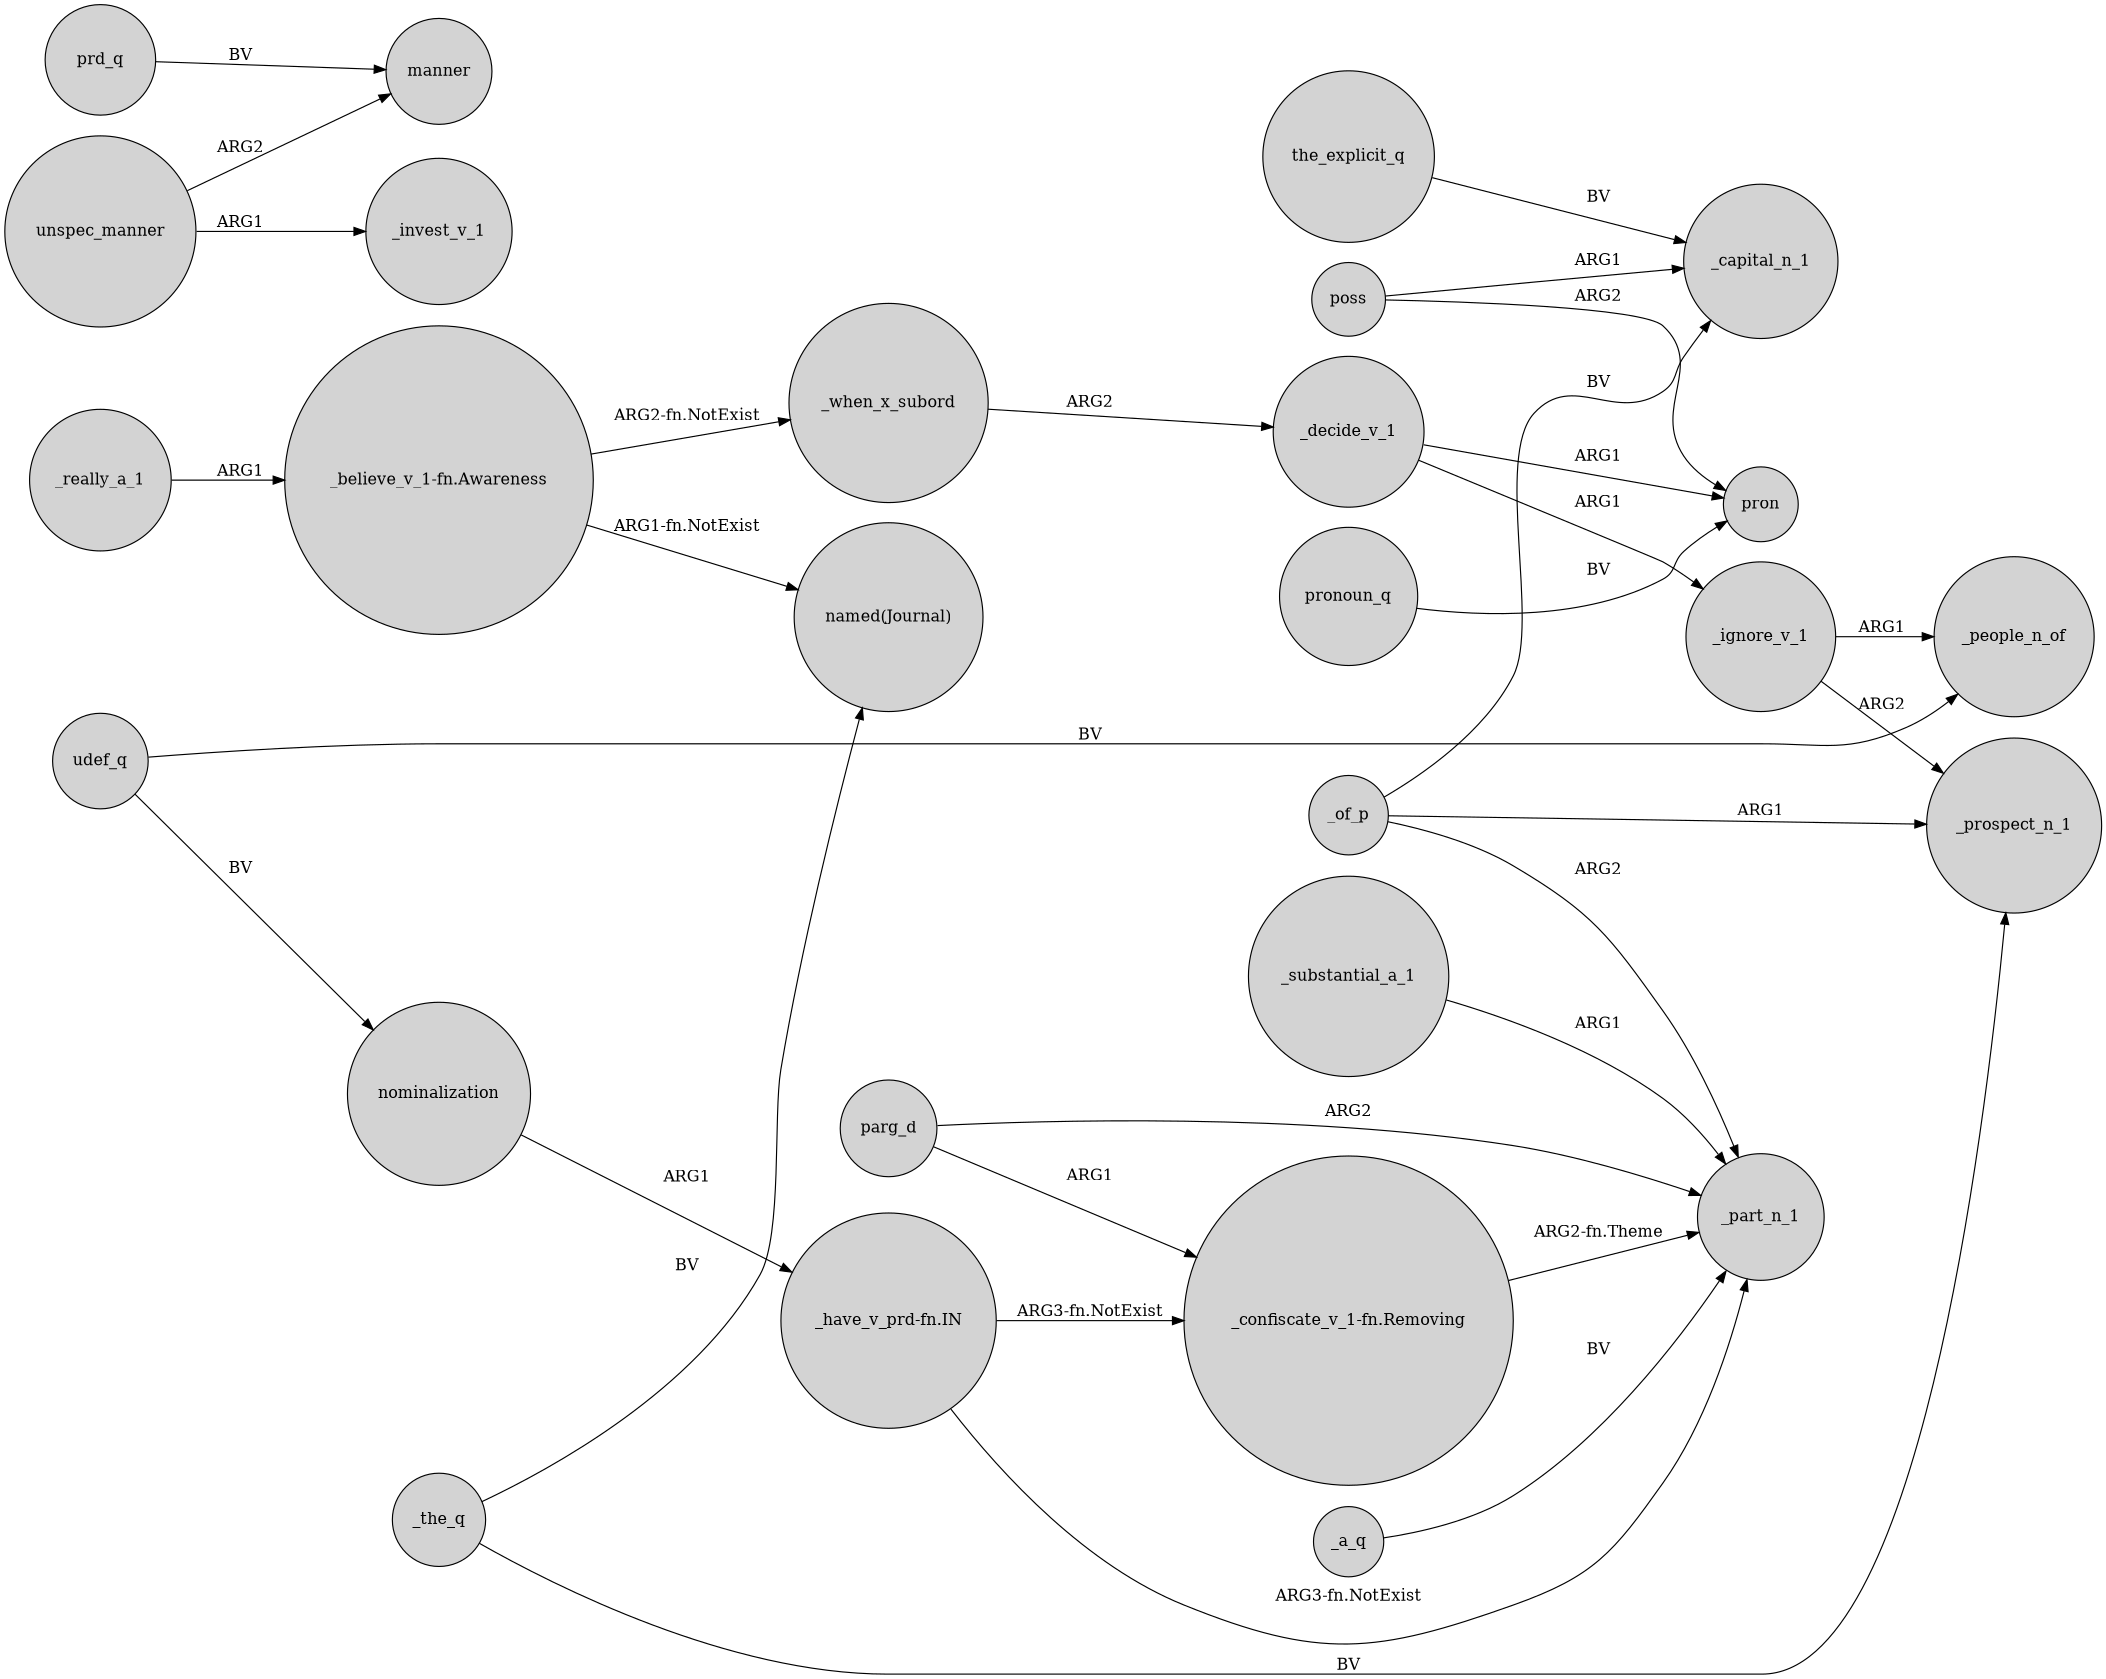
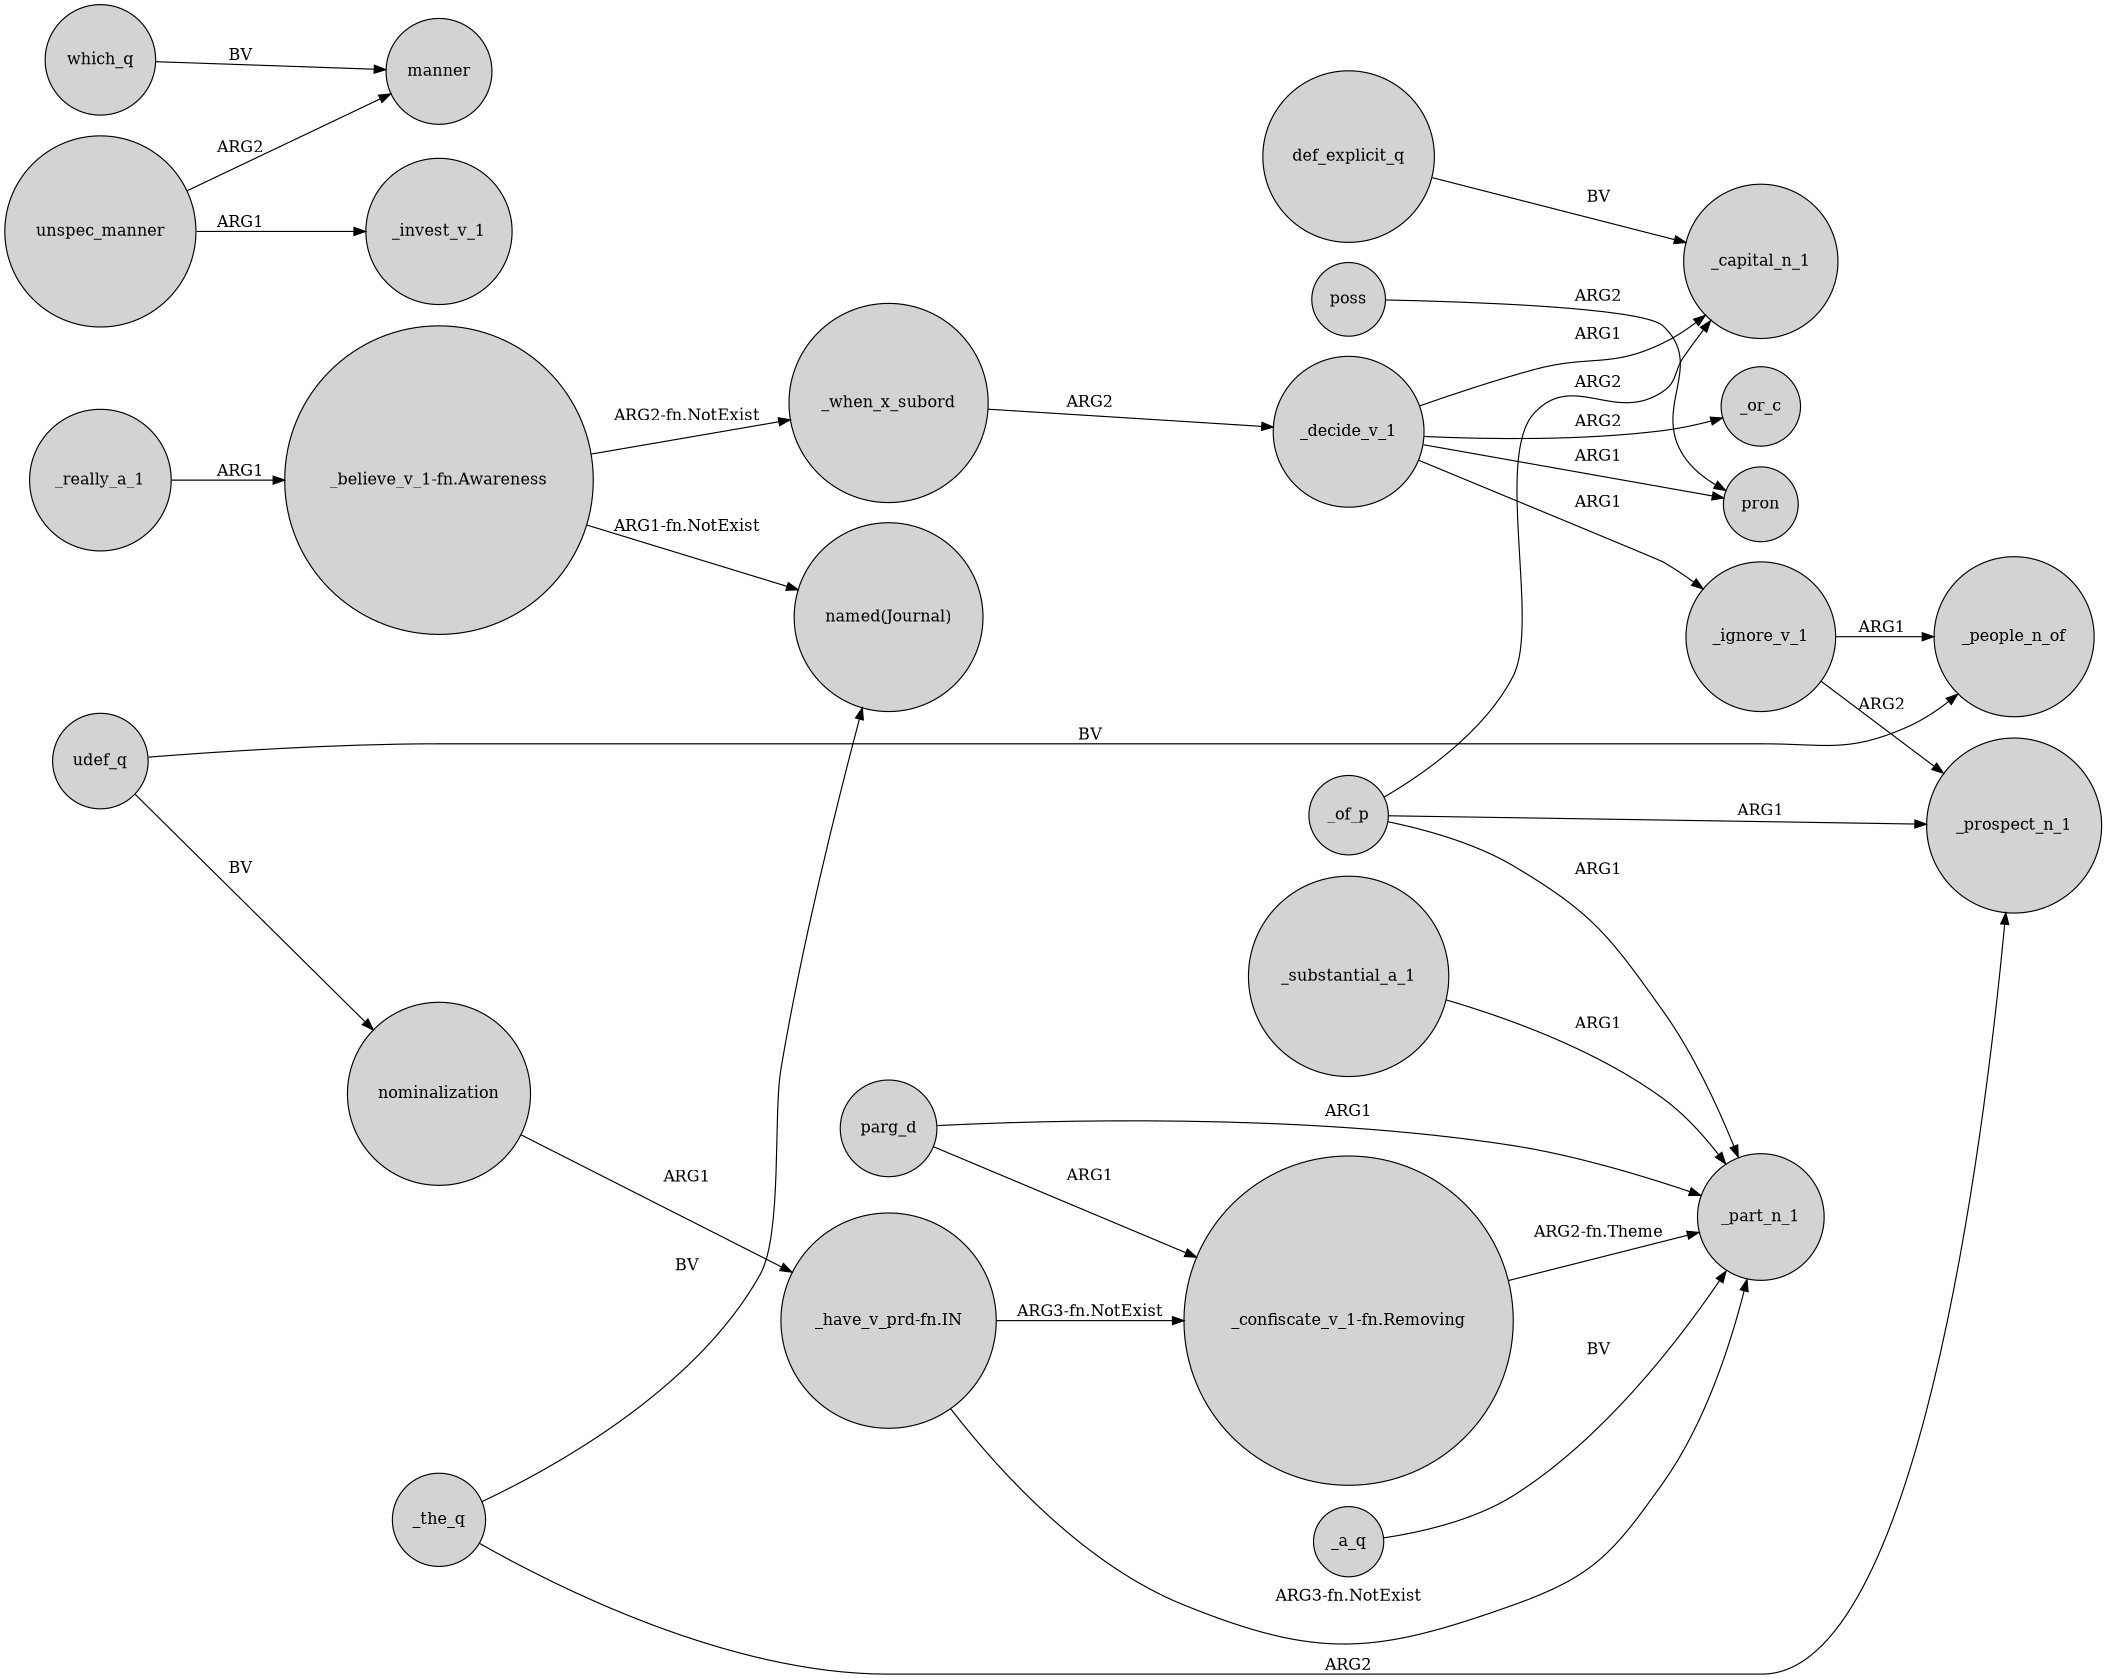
(100, 60) -> (100, 60)
(1349, 157) -> (1349, 157)
(1529, 283) -> (1559, 364)
(1598, 383) -> (1598, 383)
none -> (1761, 406)
(1349, 596) -> none
(1598, 870) -> (1598, 870)
(1349, 1112) -> (1349, 1112)
(1349, 1665) -> (1349, 1665)
